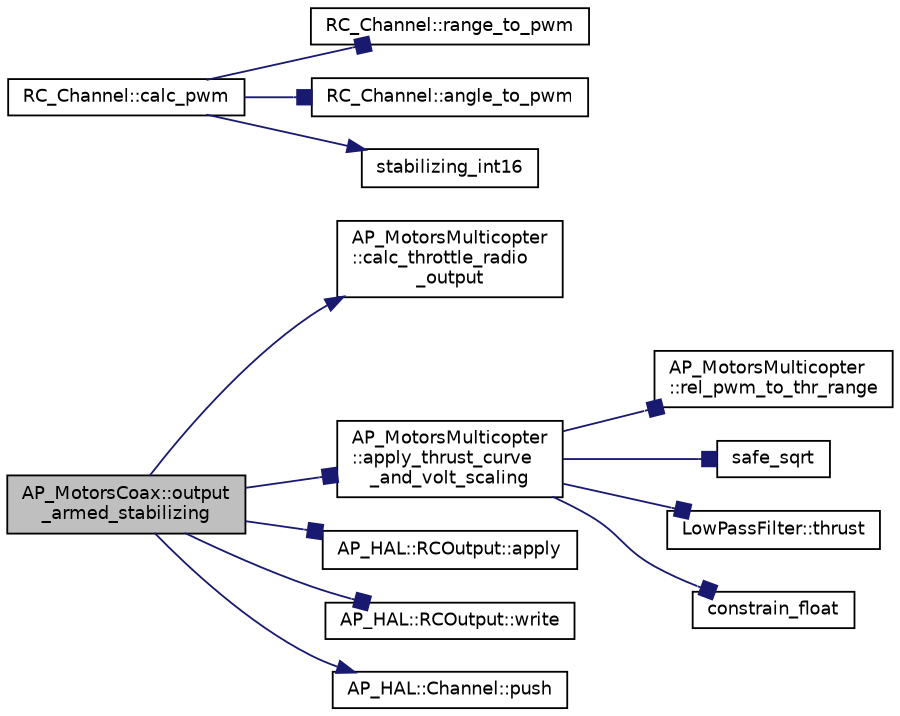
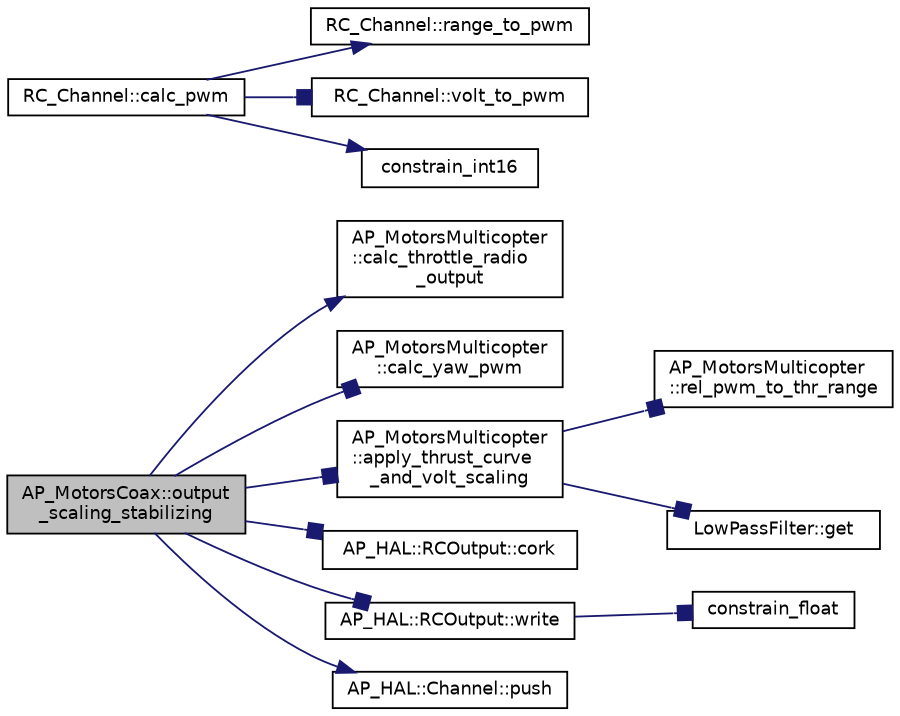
(279, 64) -> (279, 64)
(450, 97) -> (450, 97)
(450, 168) -> (450, 168)
none -> (450, 359)
(774, 459) -> none
(126, 505) -> (126, 505)
(774, 530) -> (774, 530)
(624, 543) -> (624, 615)
(450, 550) -> (450, 550)
